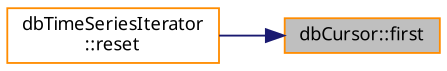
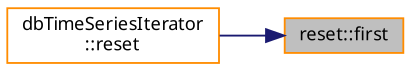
(362, 36) -> (344, 36)
